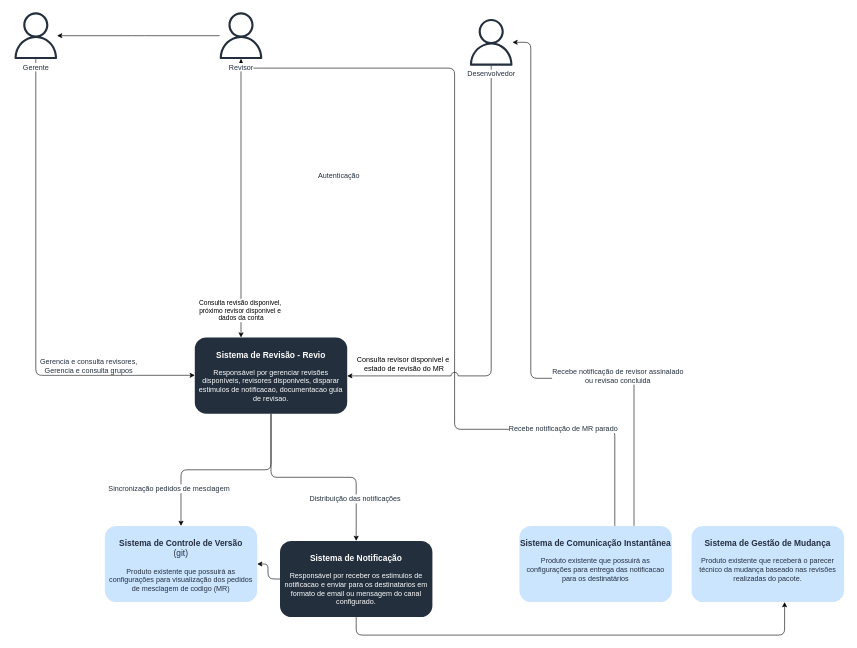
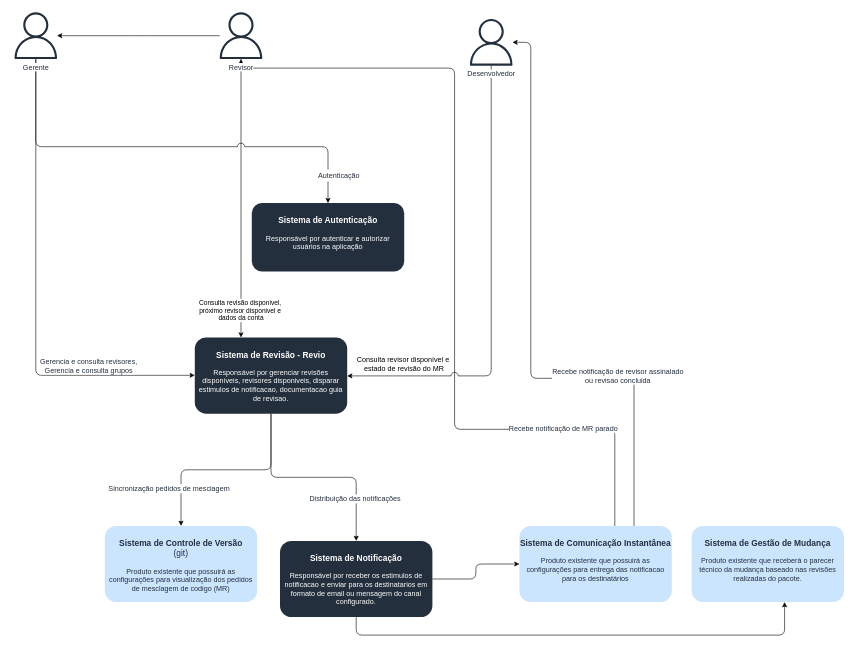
none -> (242, 143)
none -> (328, 237)
(266, 564) -> (476, 572)
